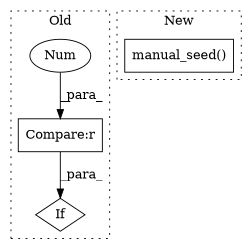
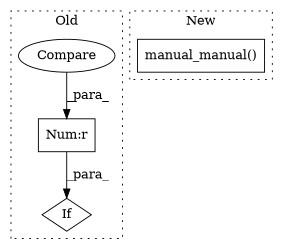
(60, 56) -> (67, 56)
(179, 56) -> (201, 56)
(60, 135) -> (67, 135)
